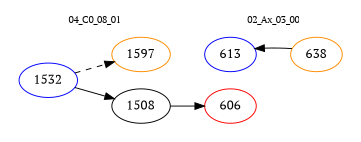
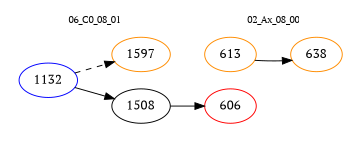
(95, 21) -> (95, 21)
(273, 21) -> (273, 21)
(278, 48) -> (269, 61)
(230, 54) -> (230, 54)
(48, 80) -> (48, 80)
